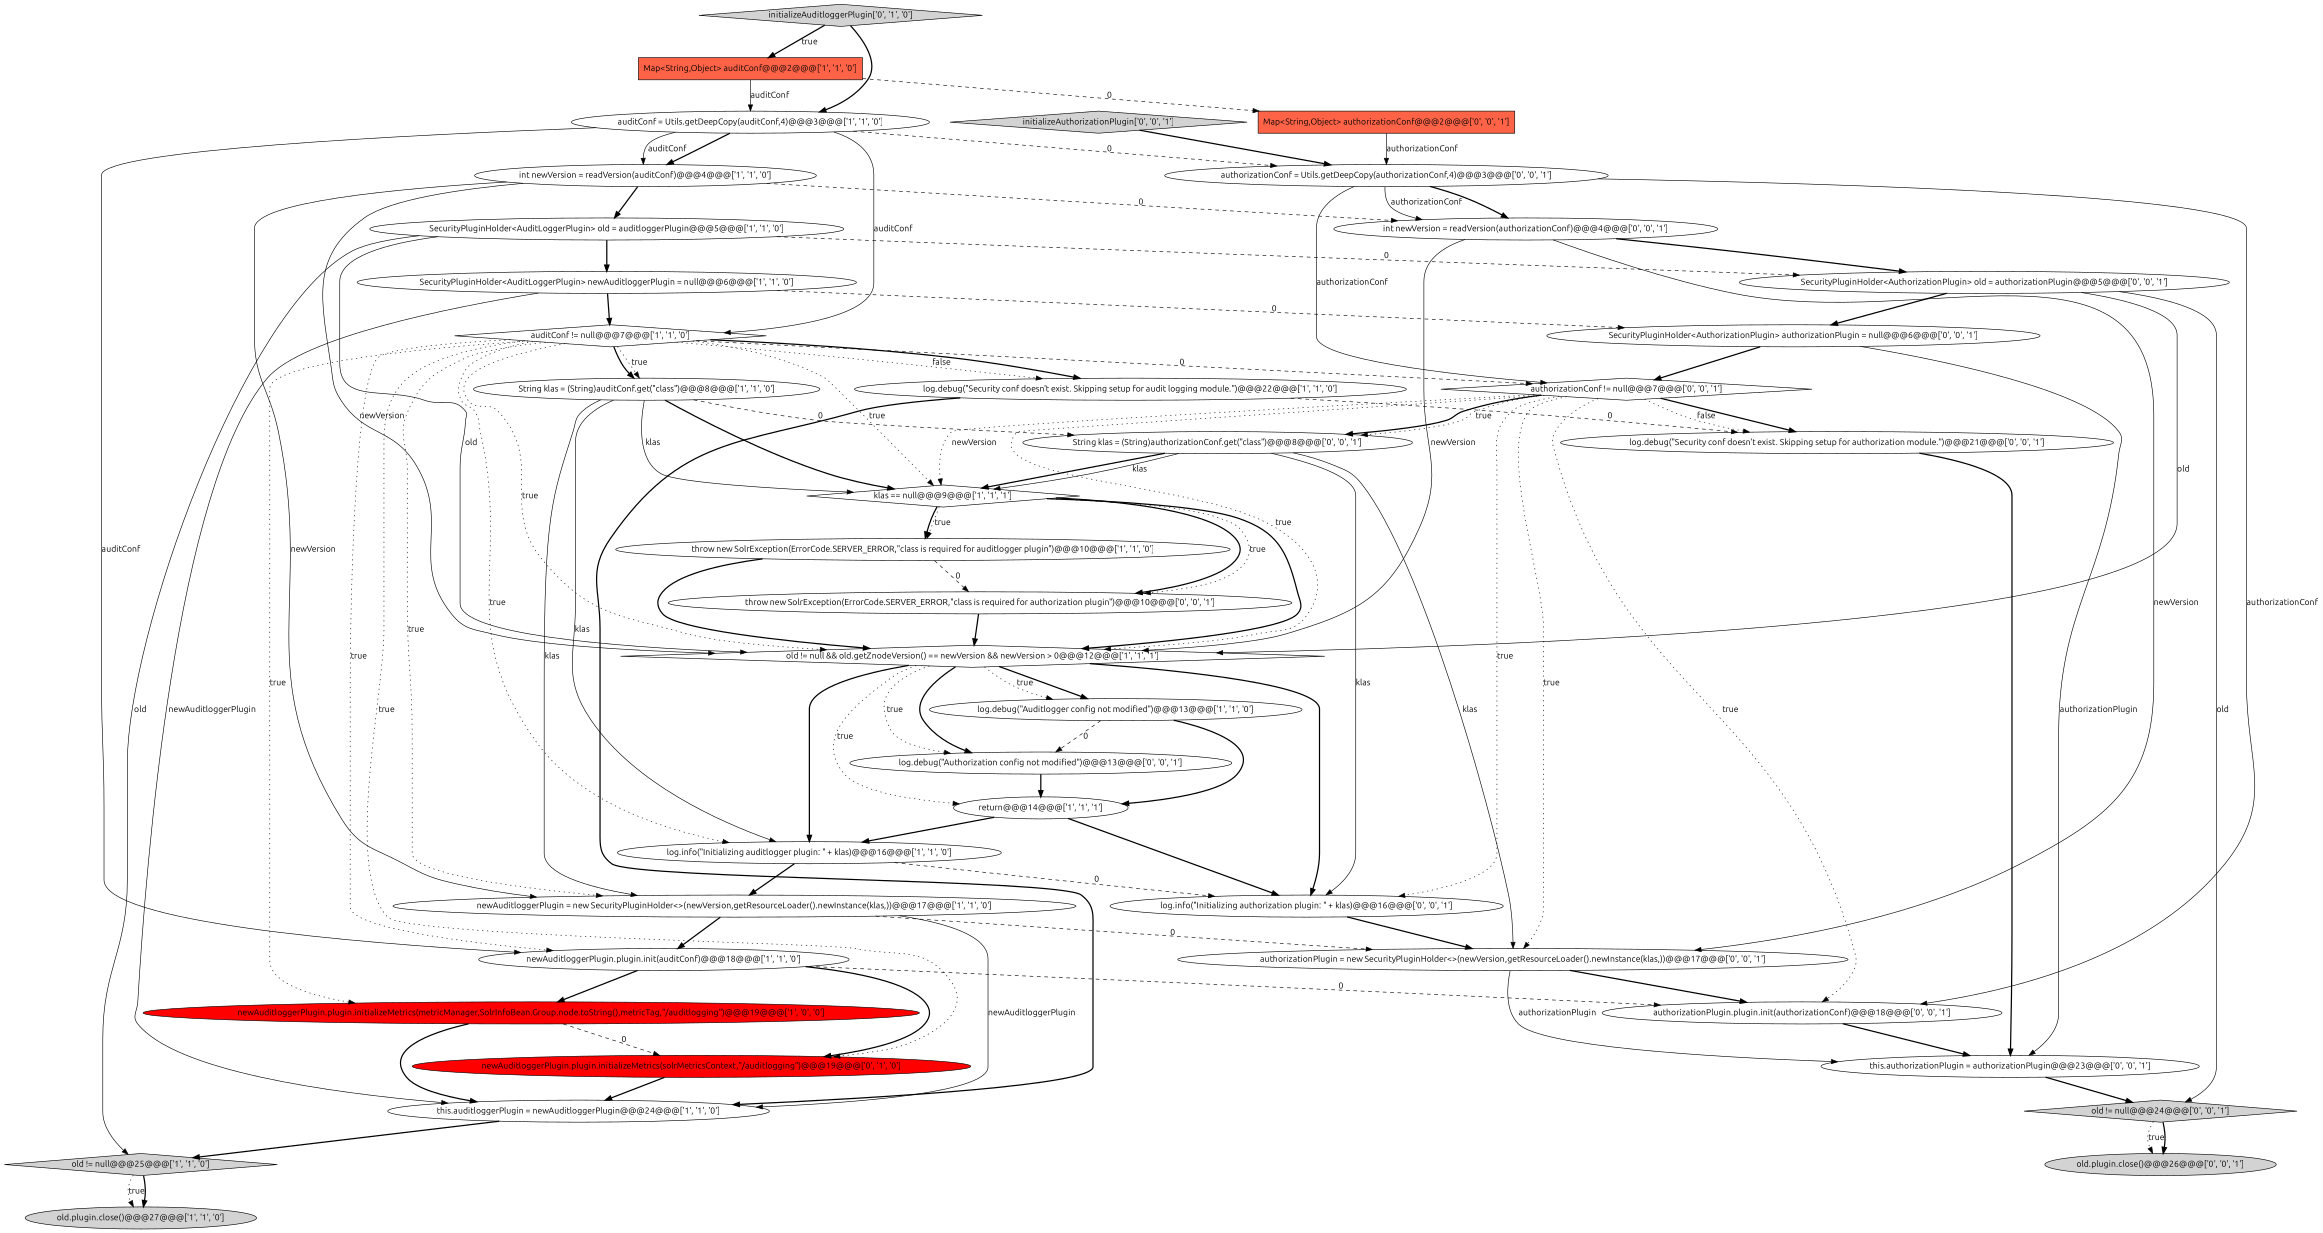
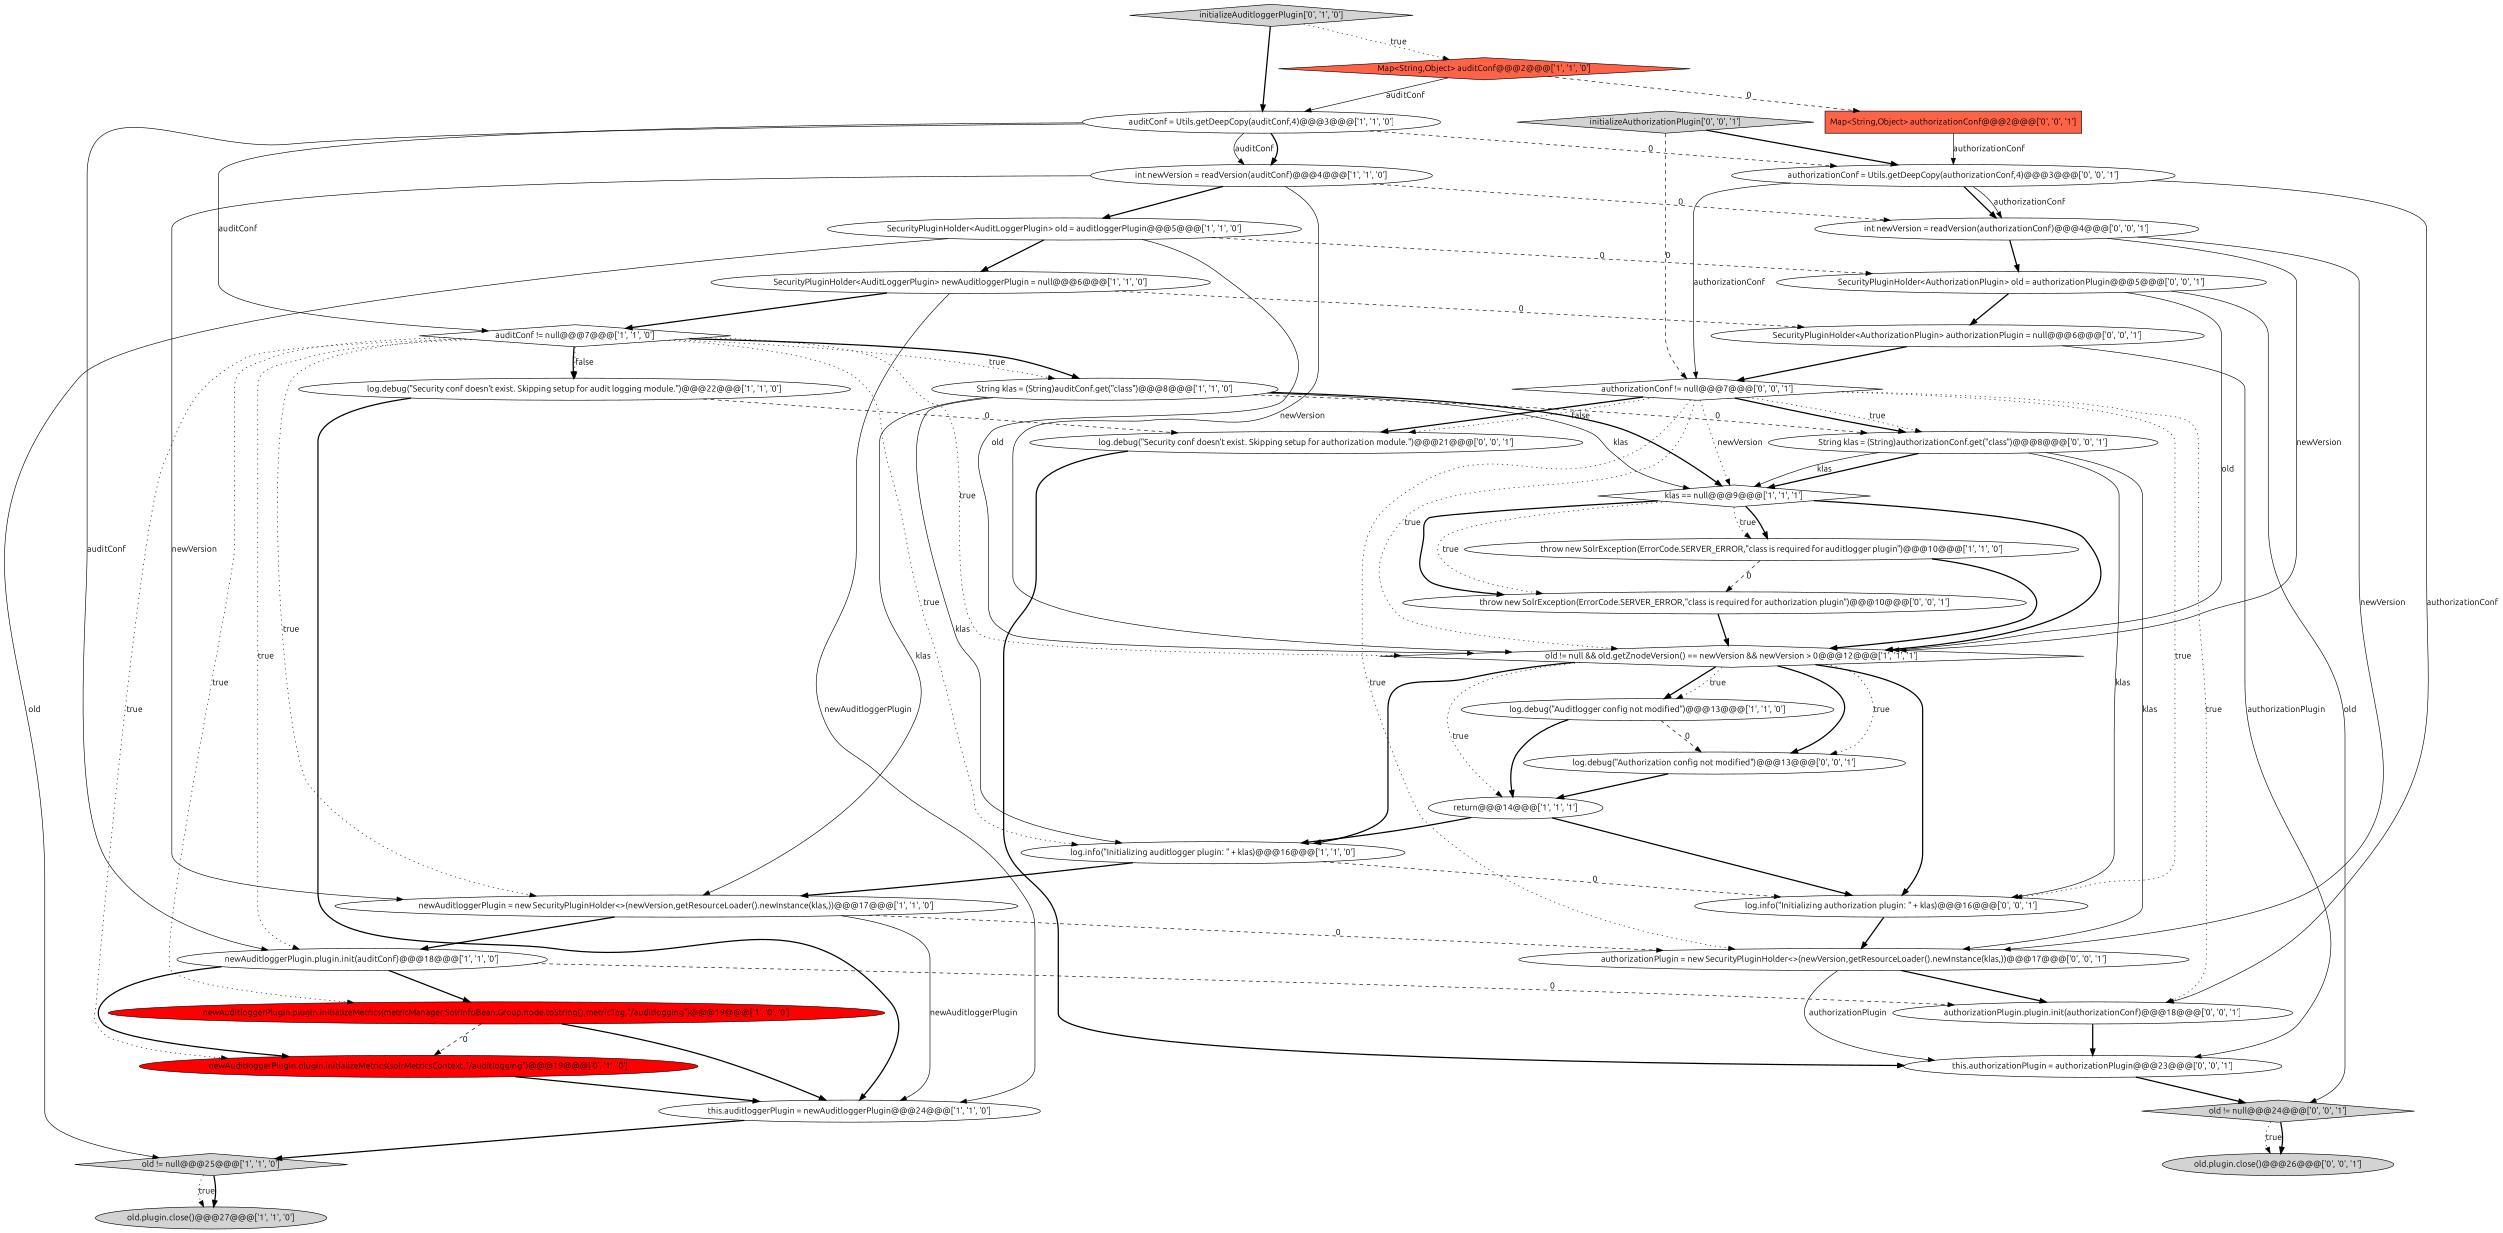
(799, 40) -> (1373, 41)
(750, 69) -> (1484, 69)
(1111, 362) -> (1665, 256)
(828, 381) -> none
